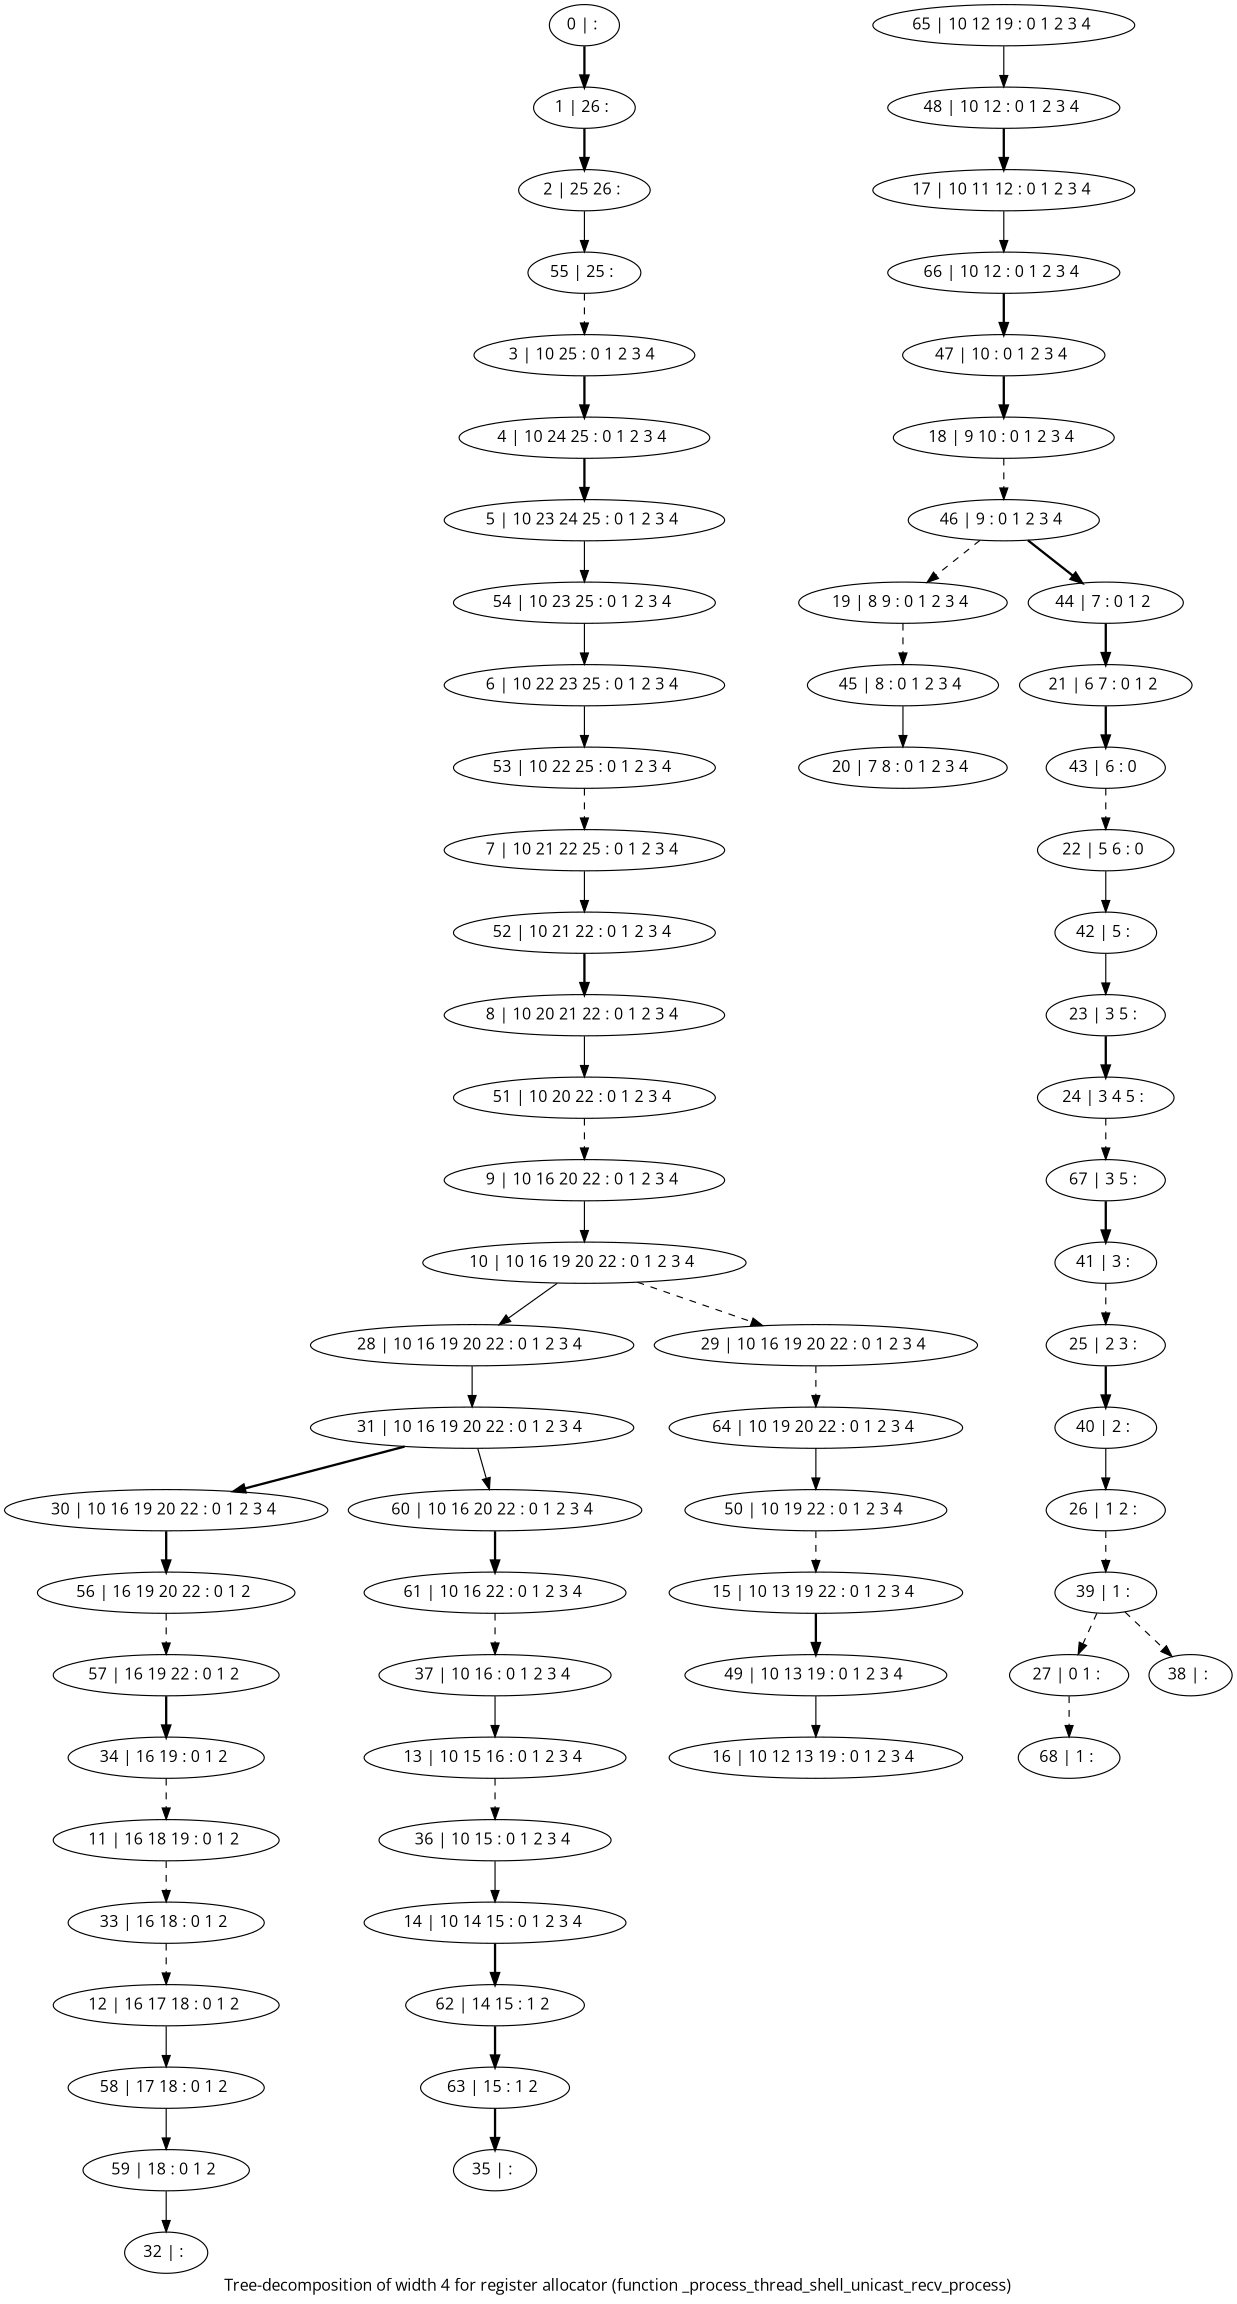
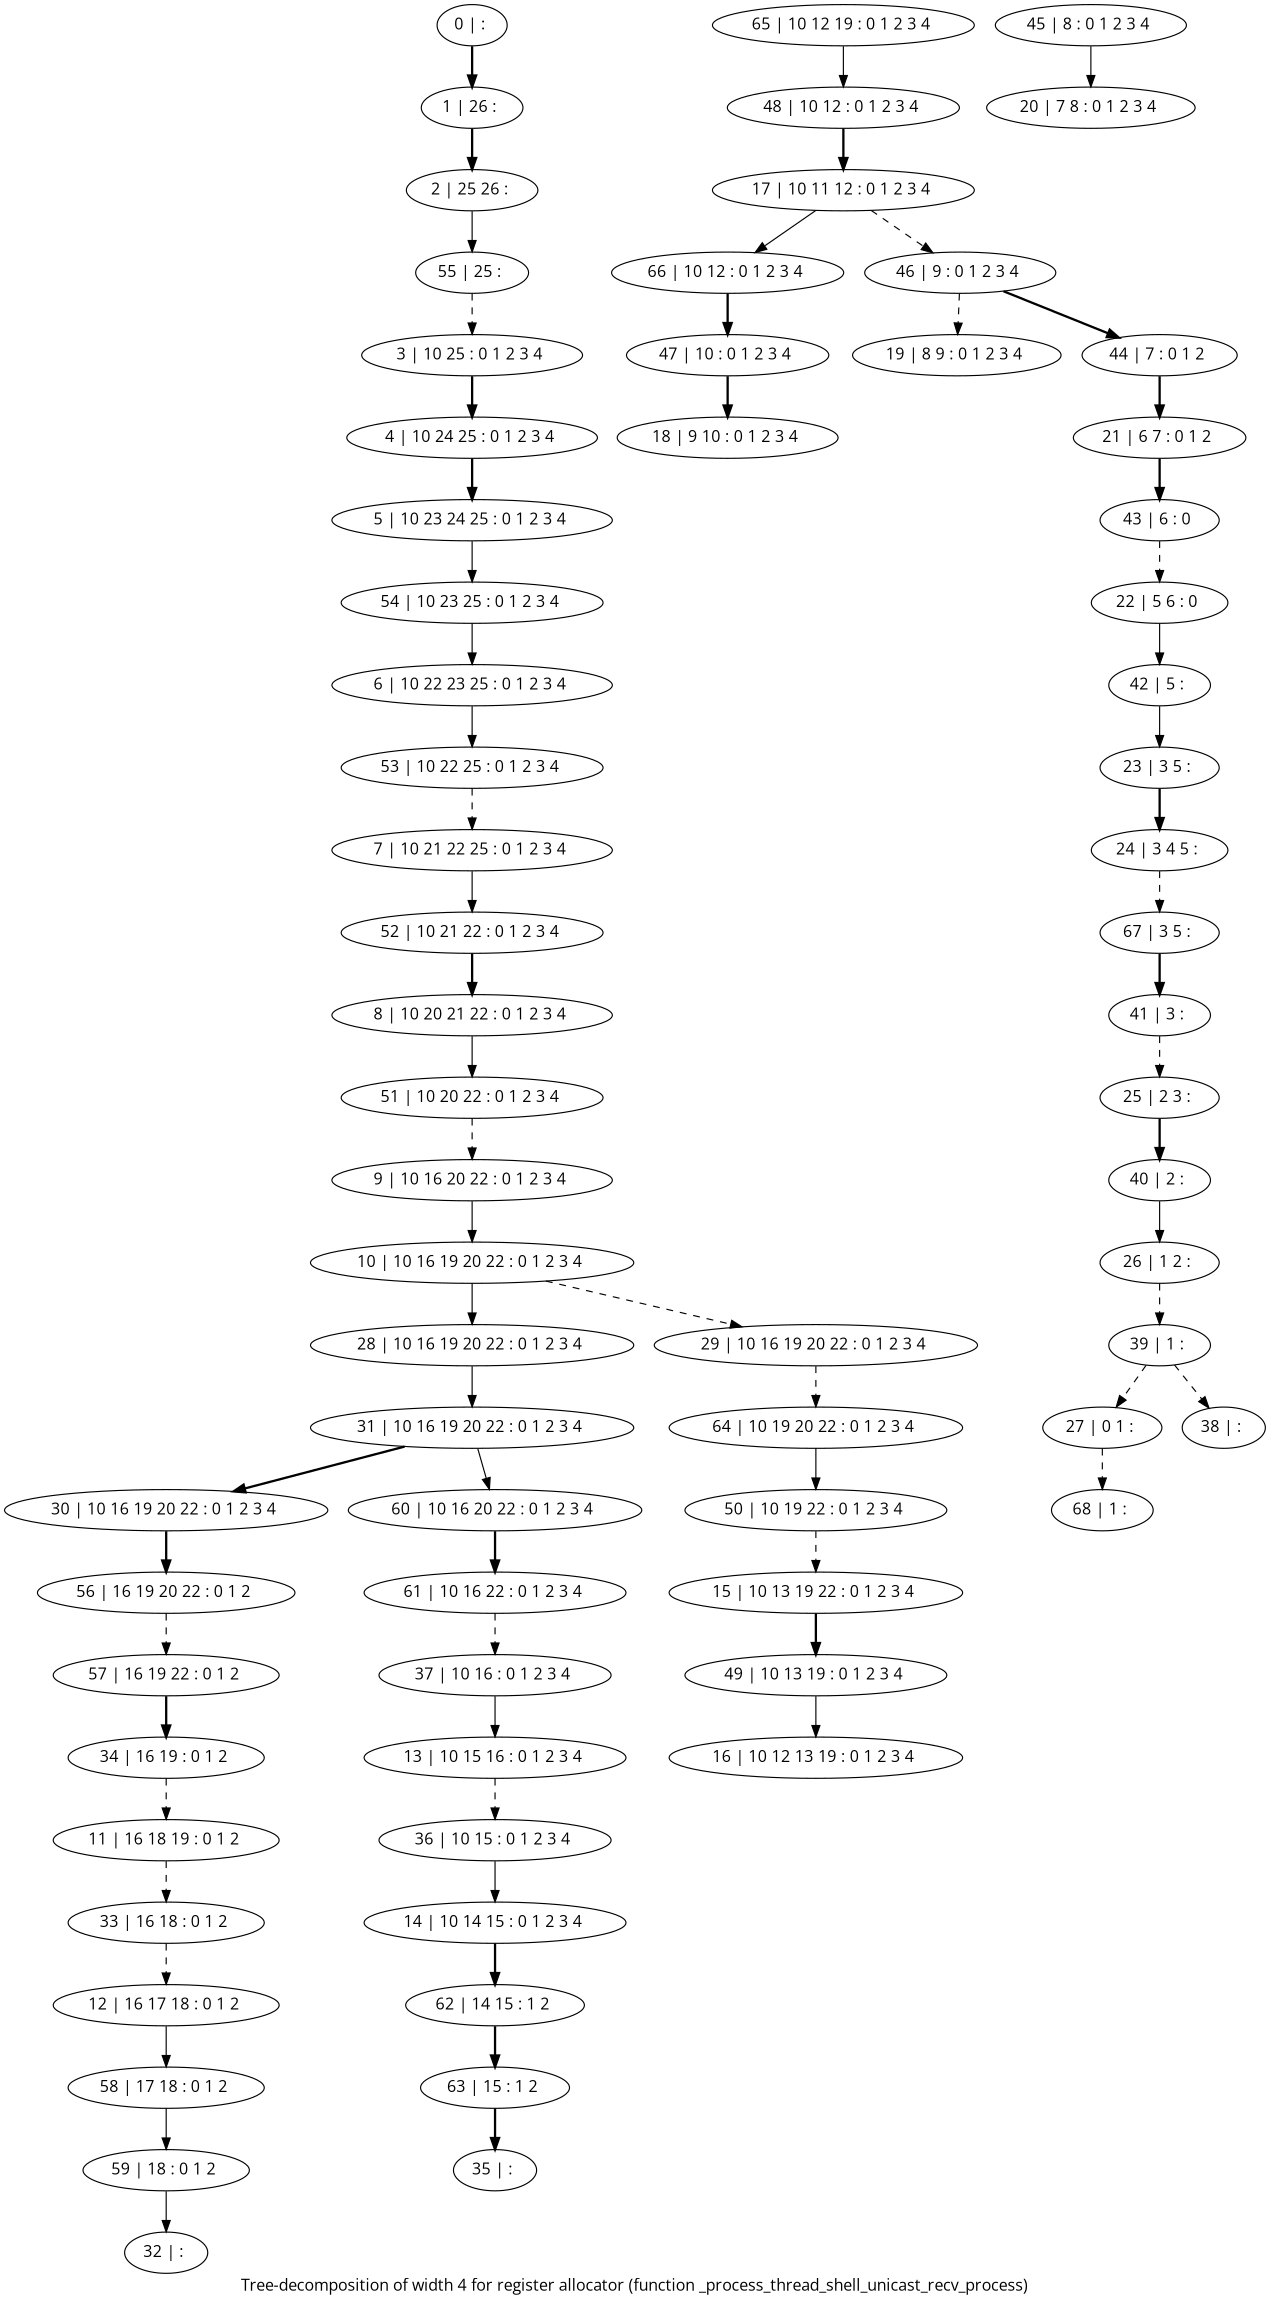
(1004, 473) -> (897, 228)
(903, 638) -> none
